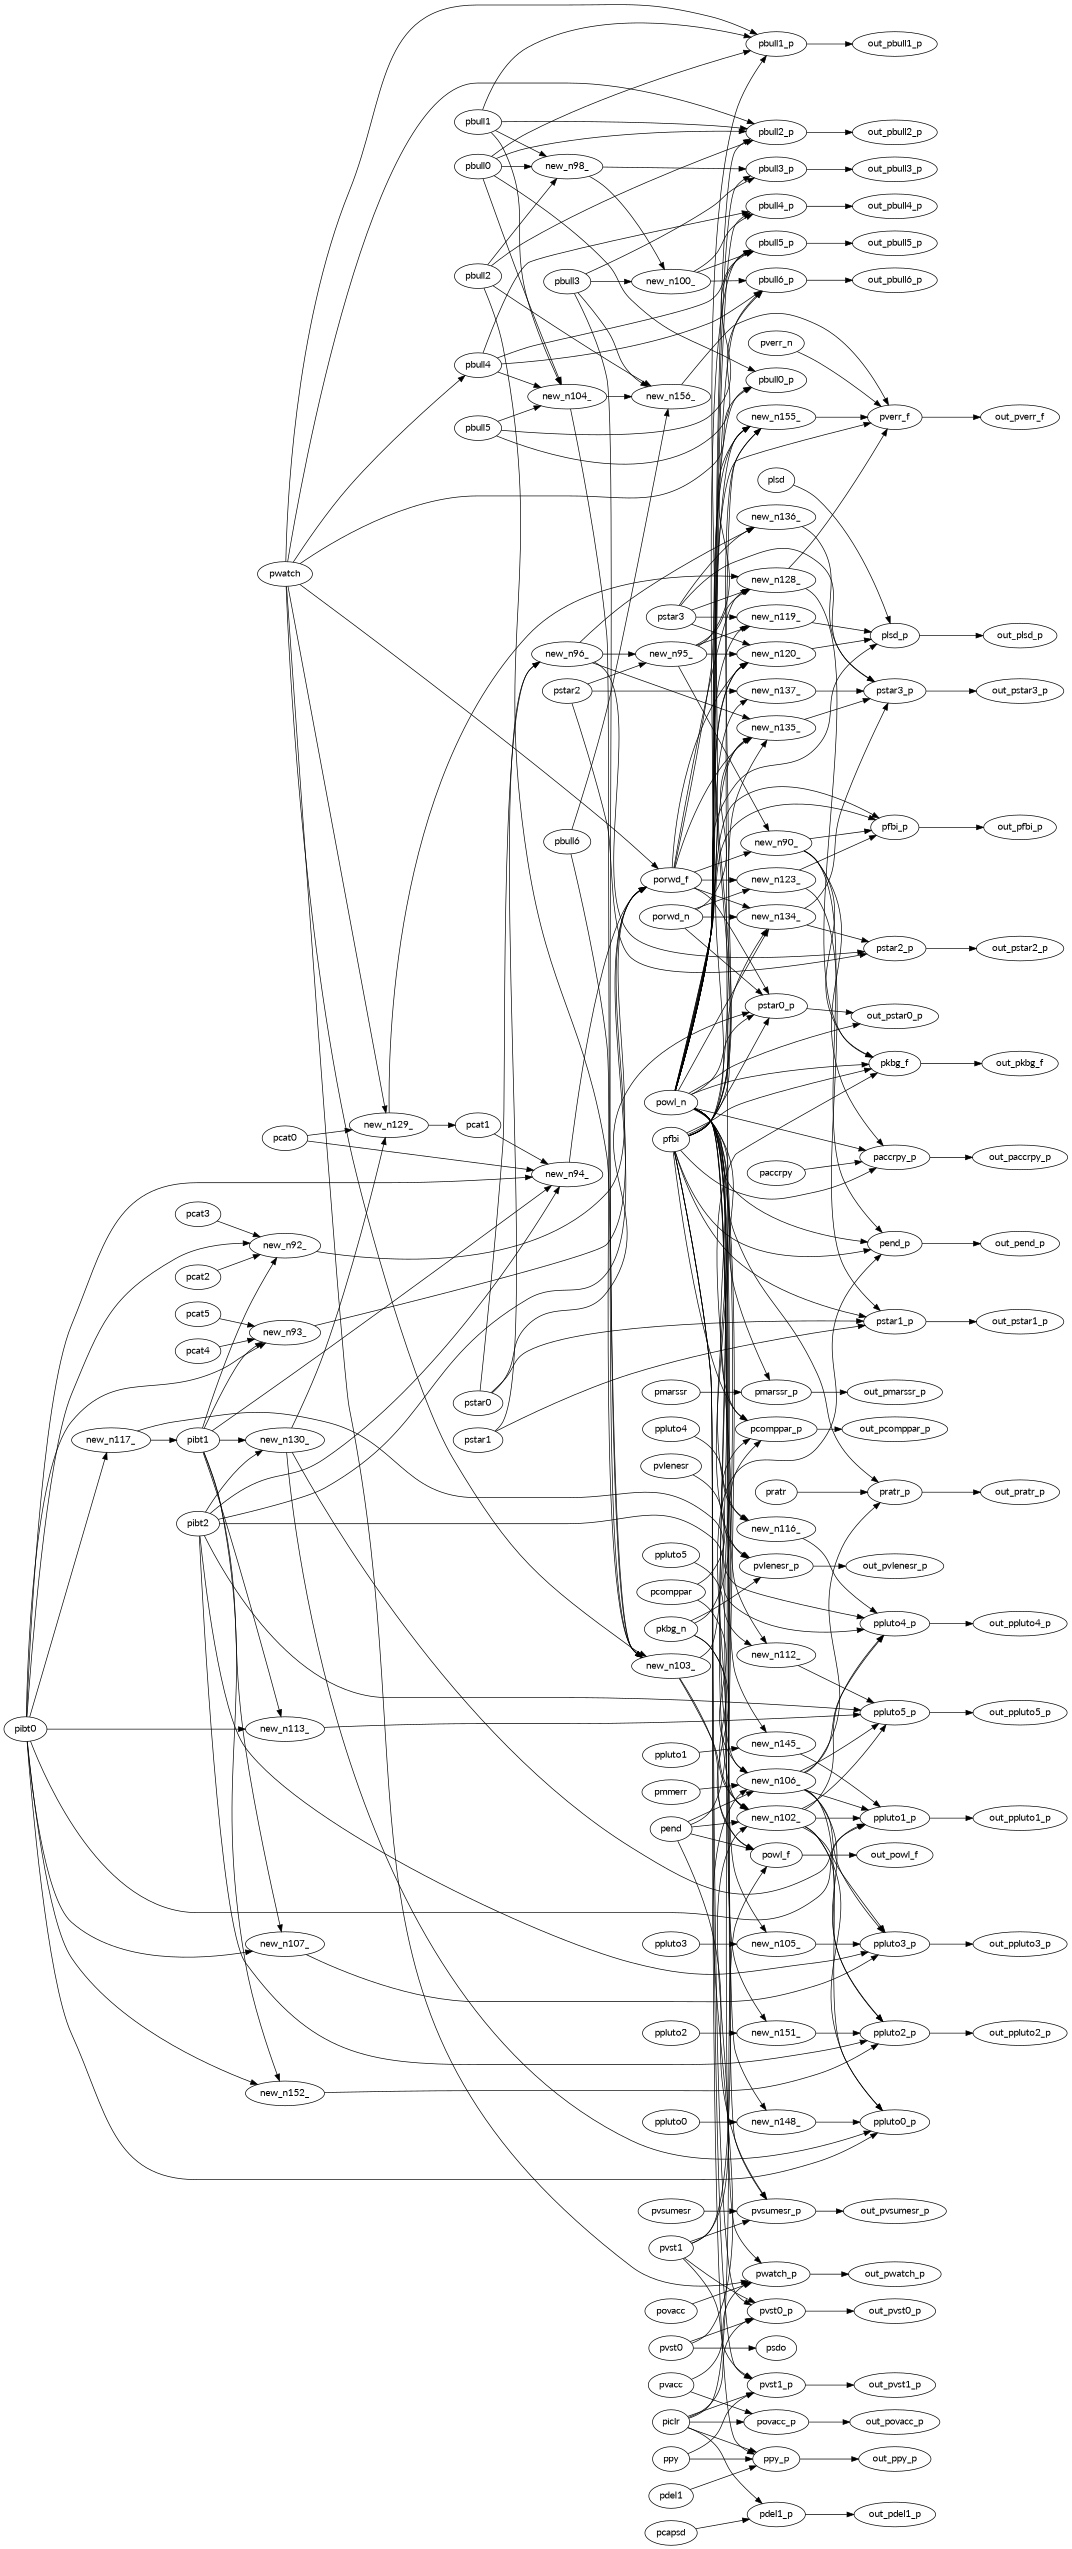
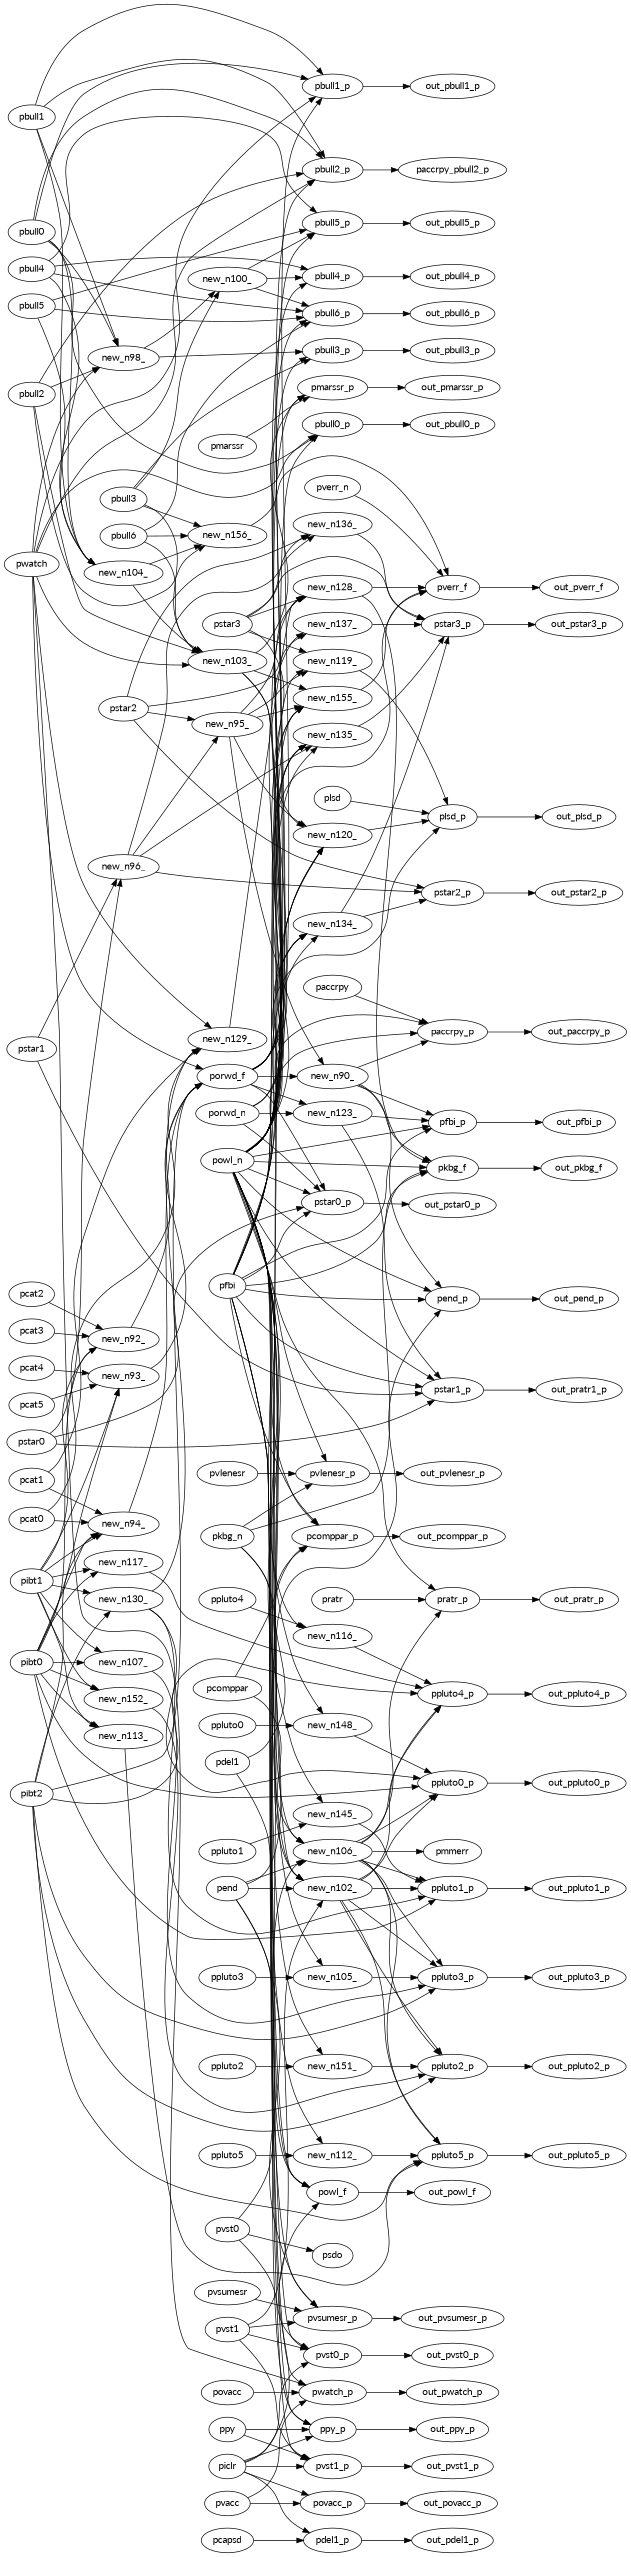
(895, 132) -> (452, 170)
none -> (199, 411)
none -> (452, 425)
(369, 465) -> (49, 451)
none -> (280, 527)
none -> (186, 585)
(768, 1052) -> (313, 1291)
(438, 1125) -> (76, 1272)
(1020, 1322) -> (579, 1390)
(160, 1440) -> (68, 1574)
none -> (579, 1783)
(708, 1788) -> (394, 1852)
(728, 1847) -> (281, 1657)
